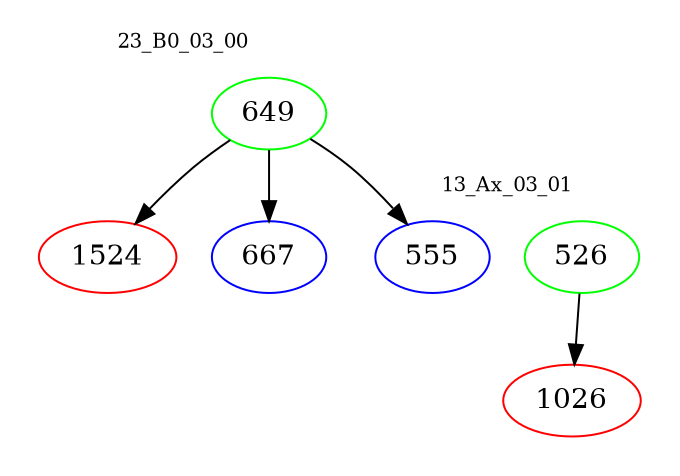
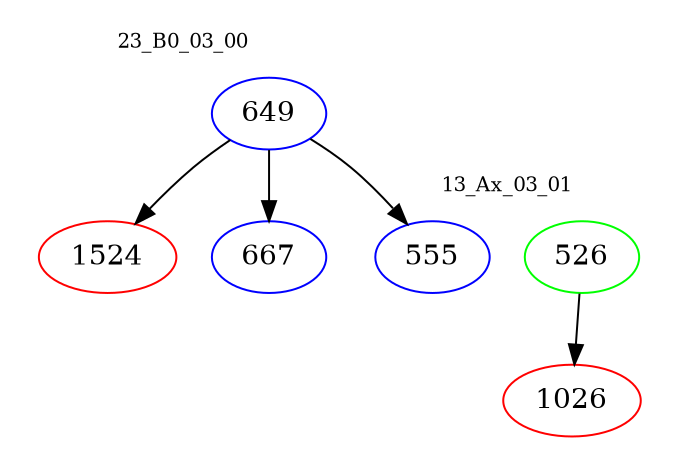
(269, 114) -> (269, 114)
